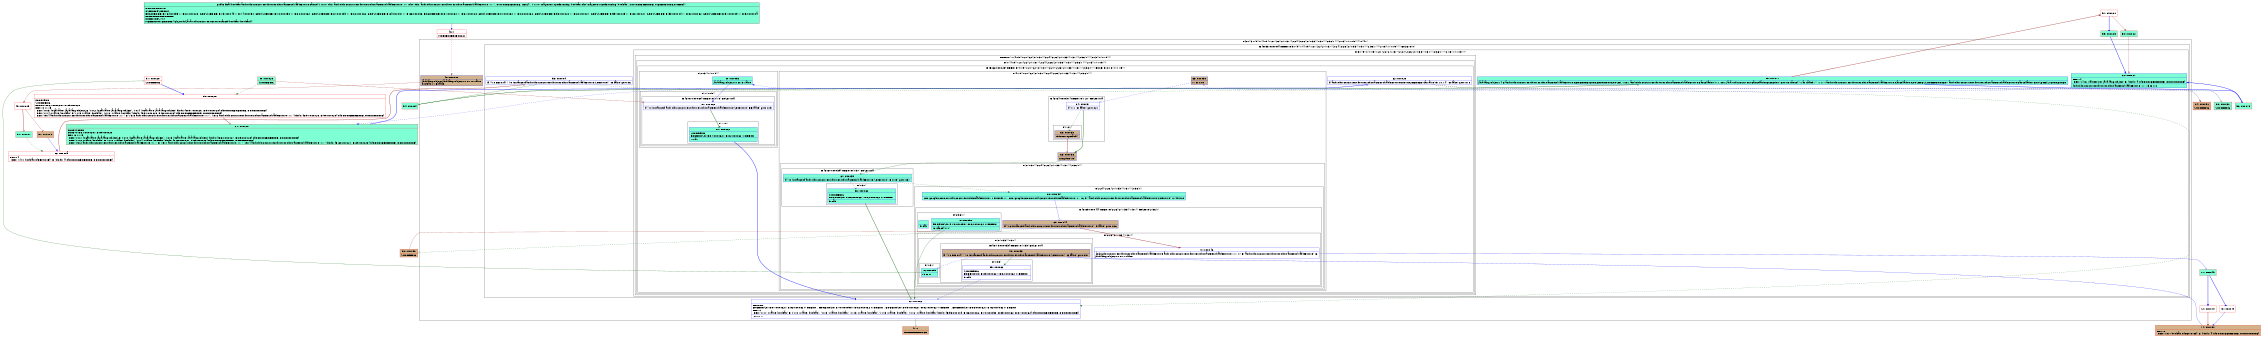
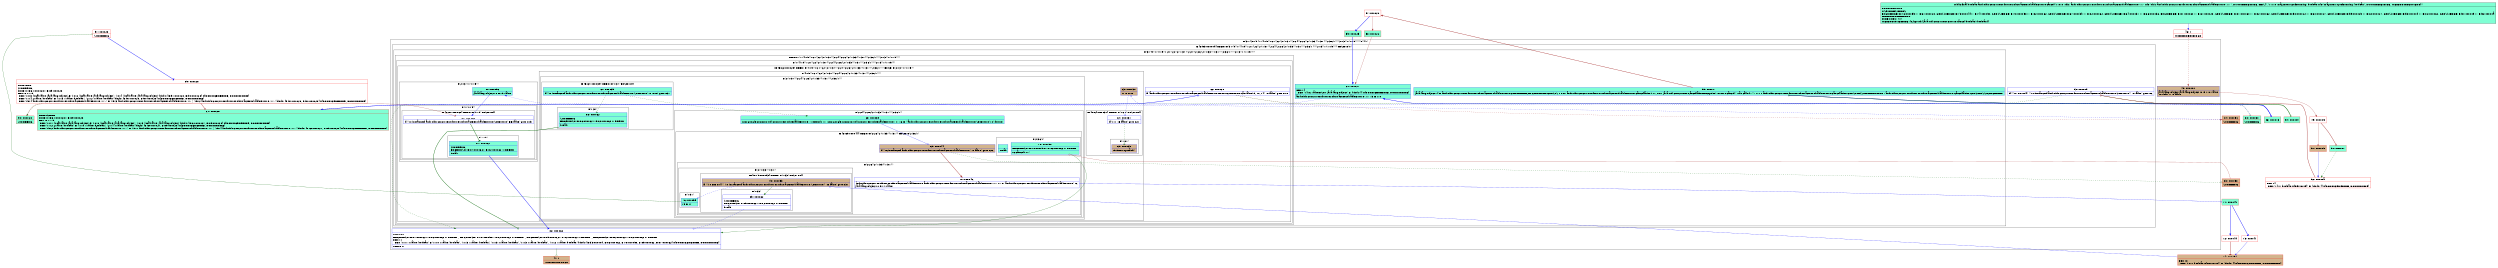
(247, 89) -> (33, 107)
(1067, 157) -> none
